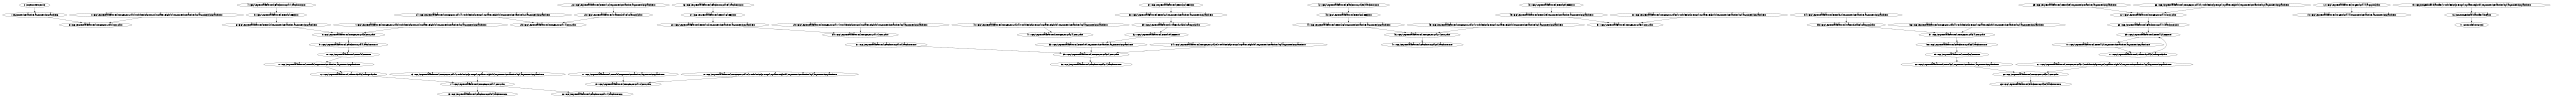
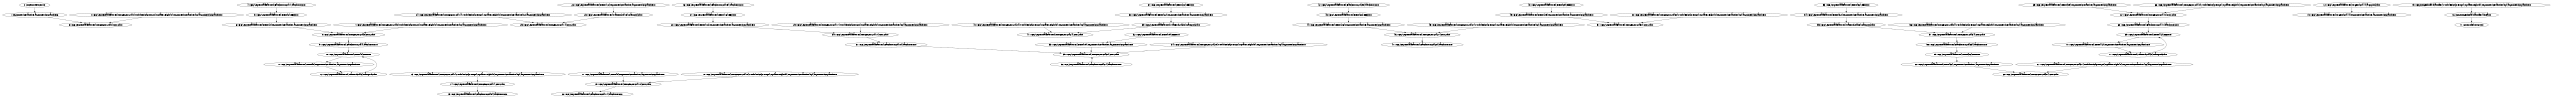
none -> (1846, 5)
(1164, 29) -> (1114, 30)
none -> (873, 39)
(1090, 59) -> (1092, 60)
(412, 79) -> (376, 64)
(2031, 84) -> none
(534, 89) -> (608, 89)
